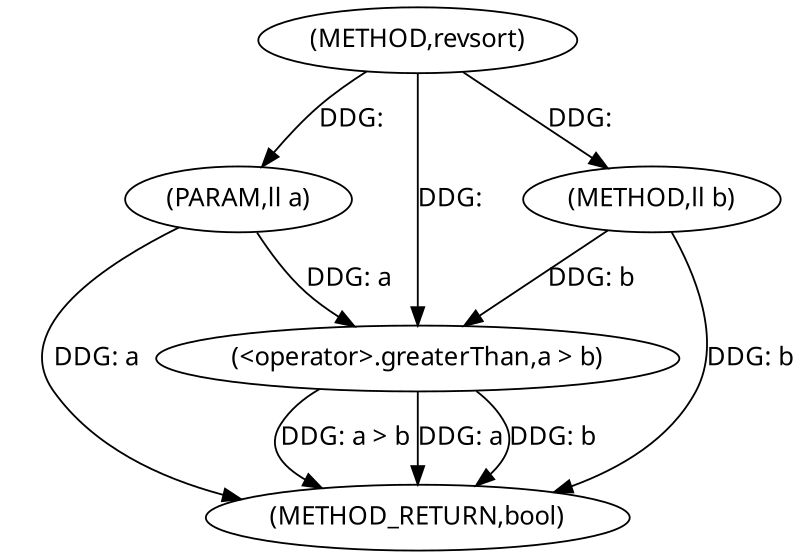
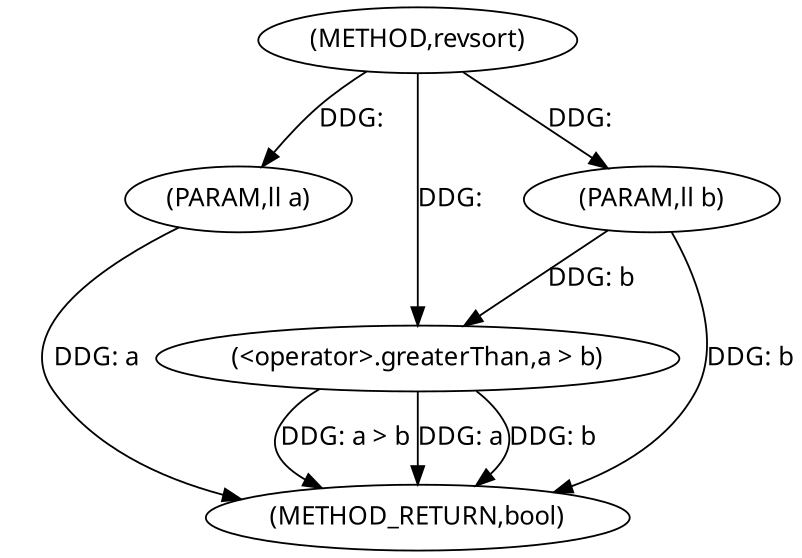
(652, 199) -> (652, 199)
(293, 280) -> none
